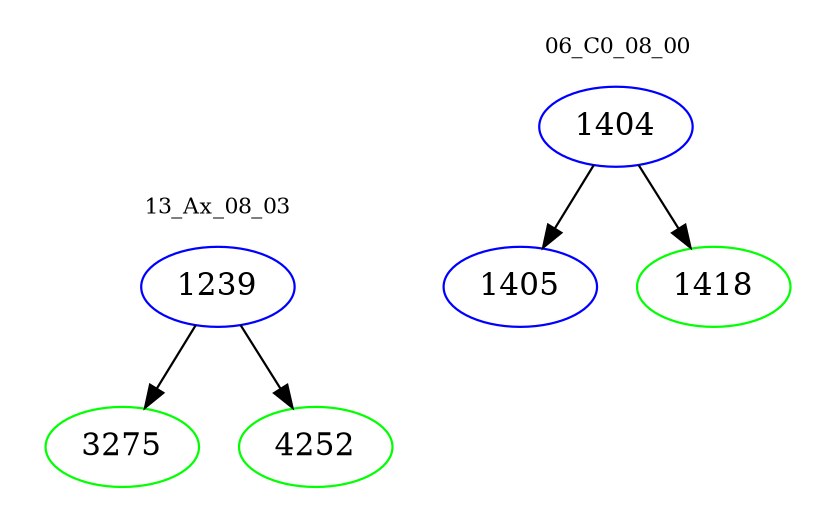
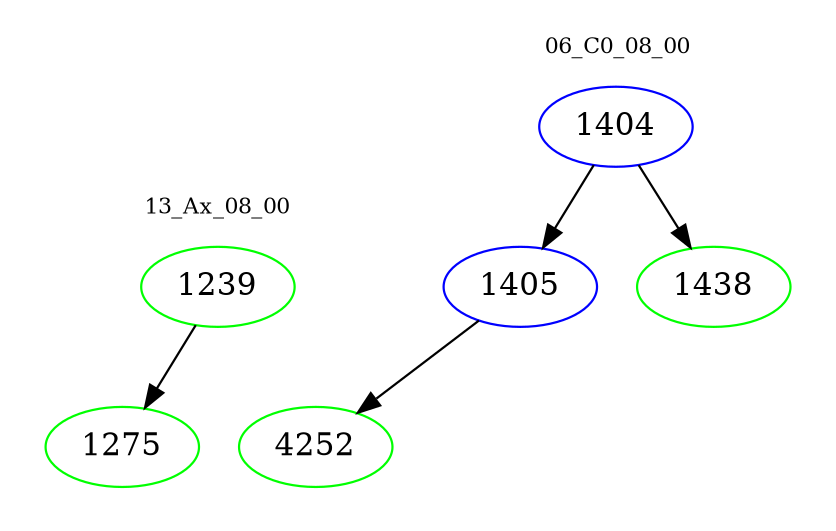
(218, 208) -> (218, 208)
(218, 287) -> (218, 287)
(714, 287) -> (714, 287)
(260, 357) -> (428, 360)
(122, 447) -> (122, 447)
